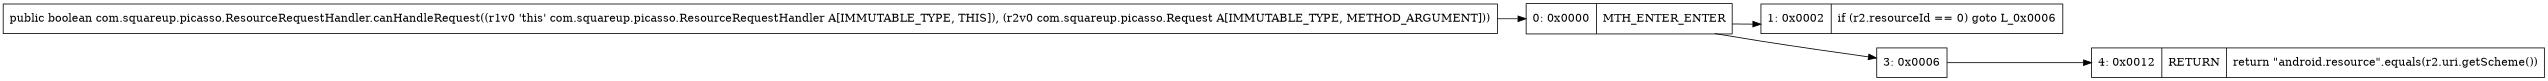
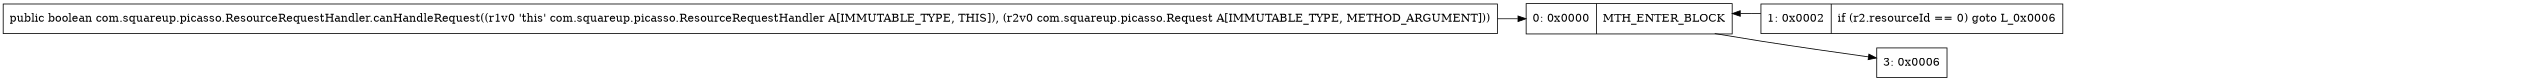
(1664, 18) -> (1664, 18)
(1742, 24) -> (1751, 13)
(2318, 63) -> none
